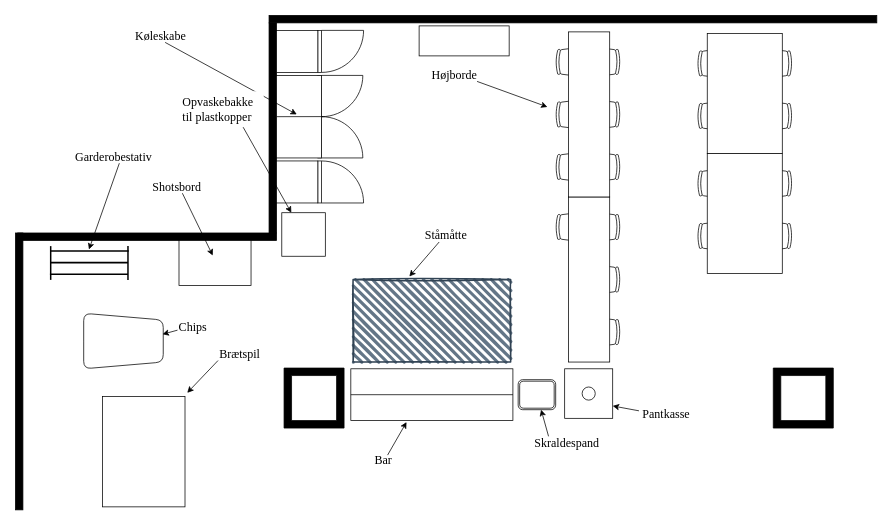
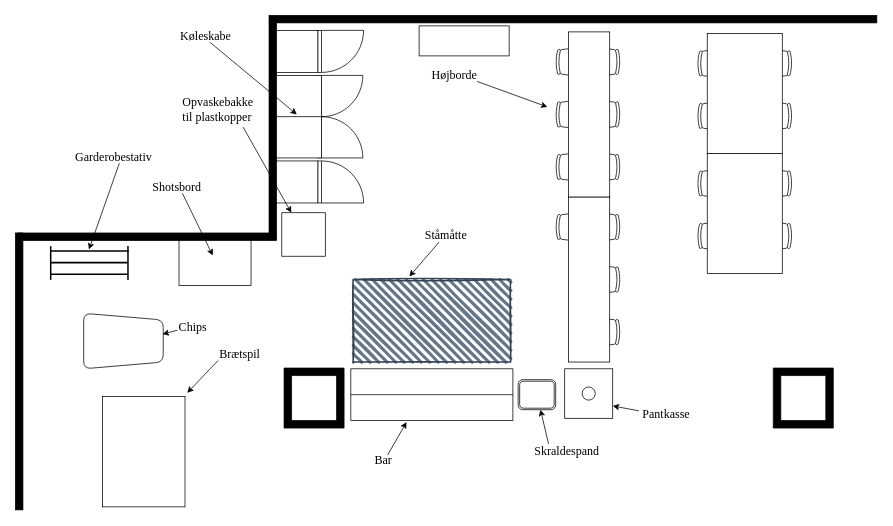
(165, 36) -> (210, 36)
(564, 443) -> (564, 450)
